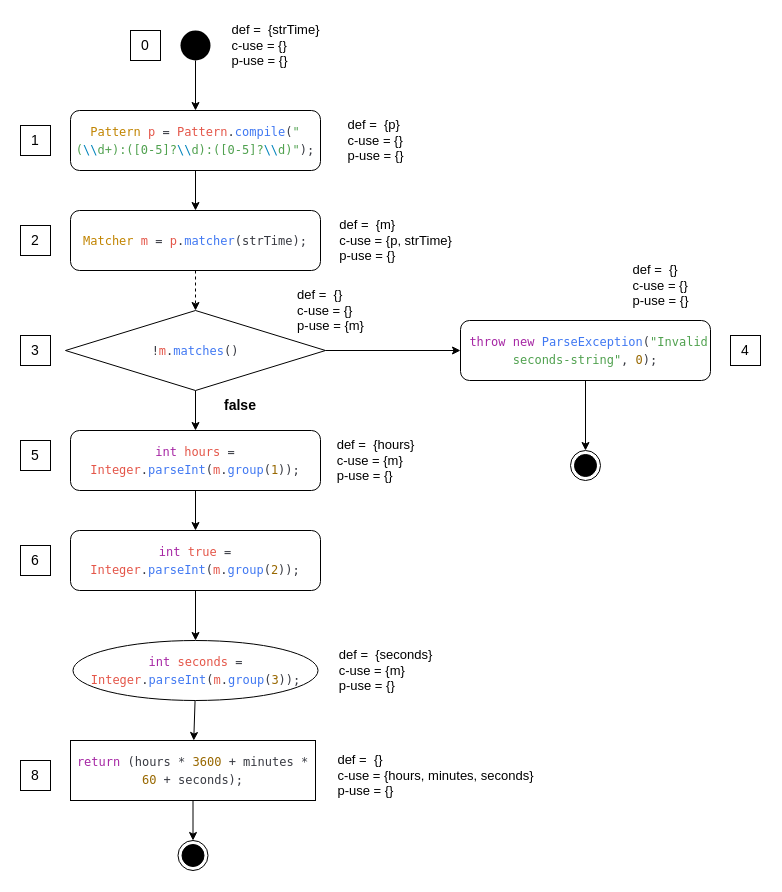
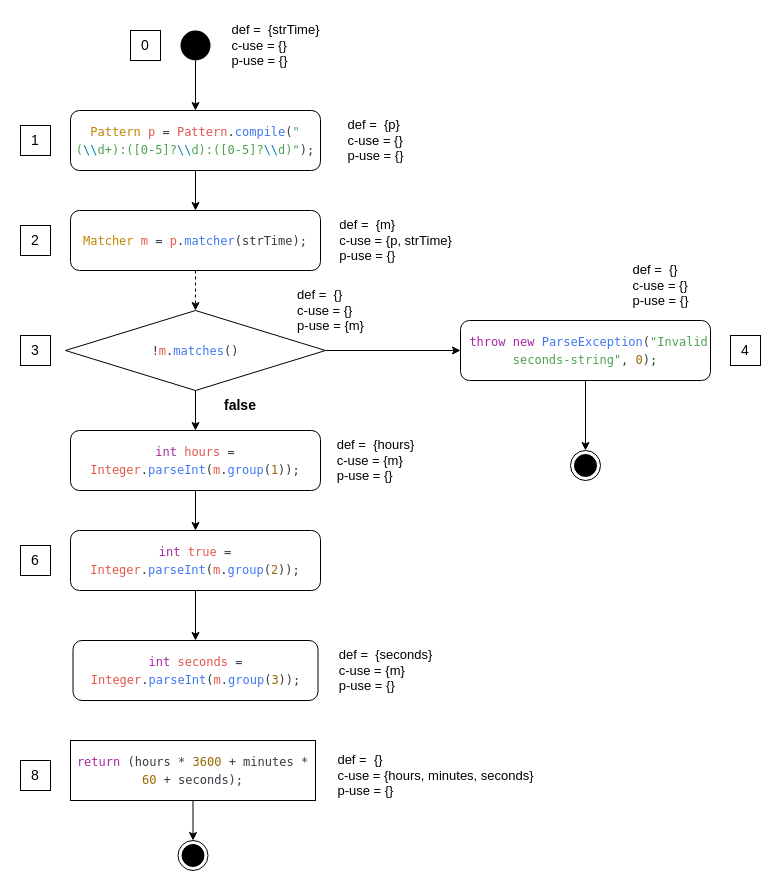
(36, 456) -> none
(196, 671) -> (196, 671)
(195, 717) -> none
